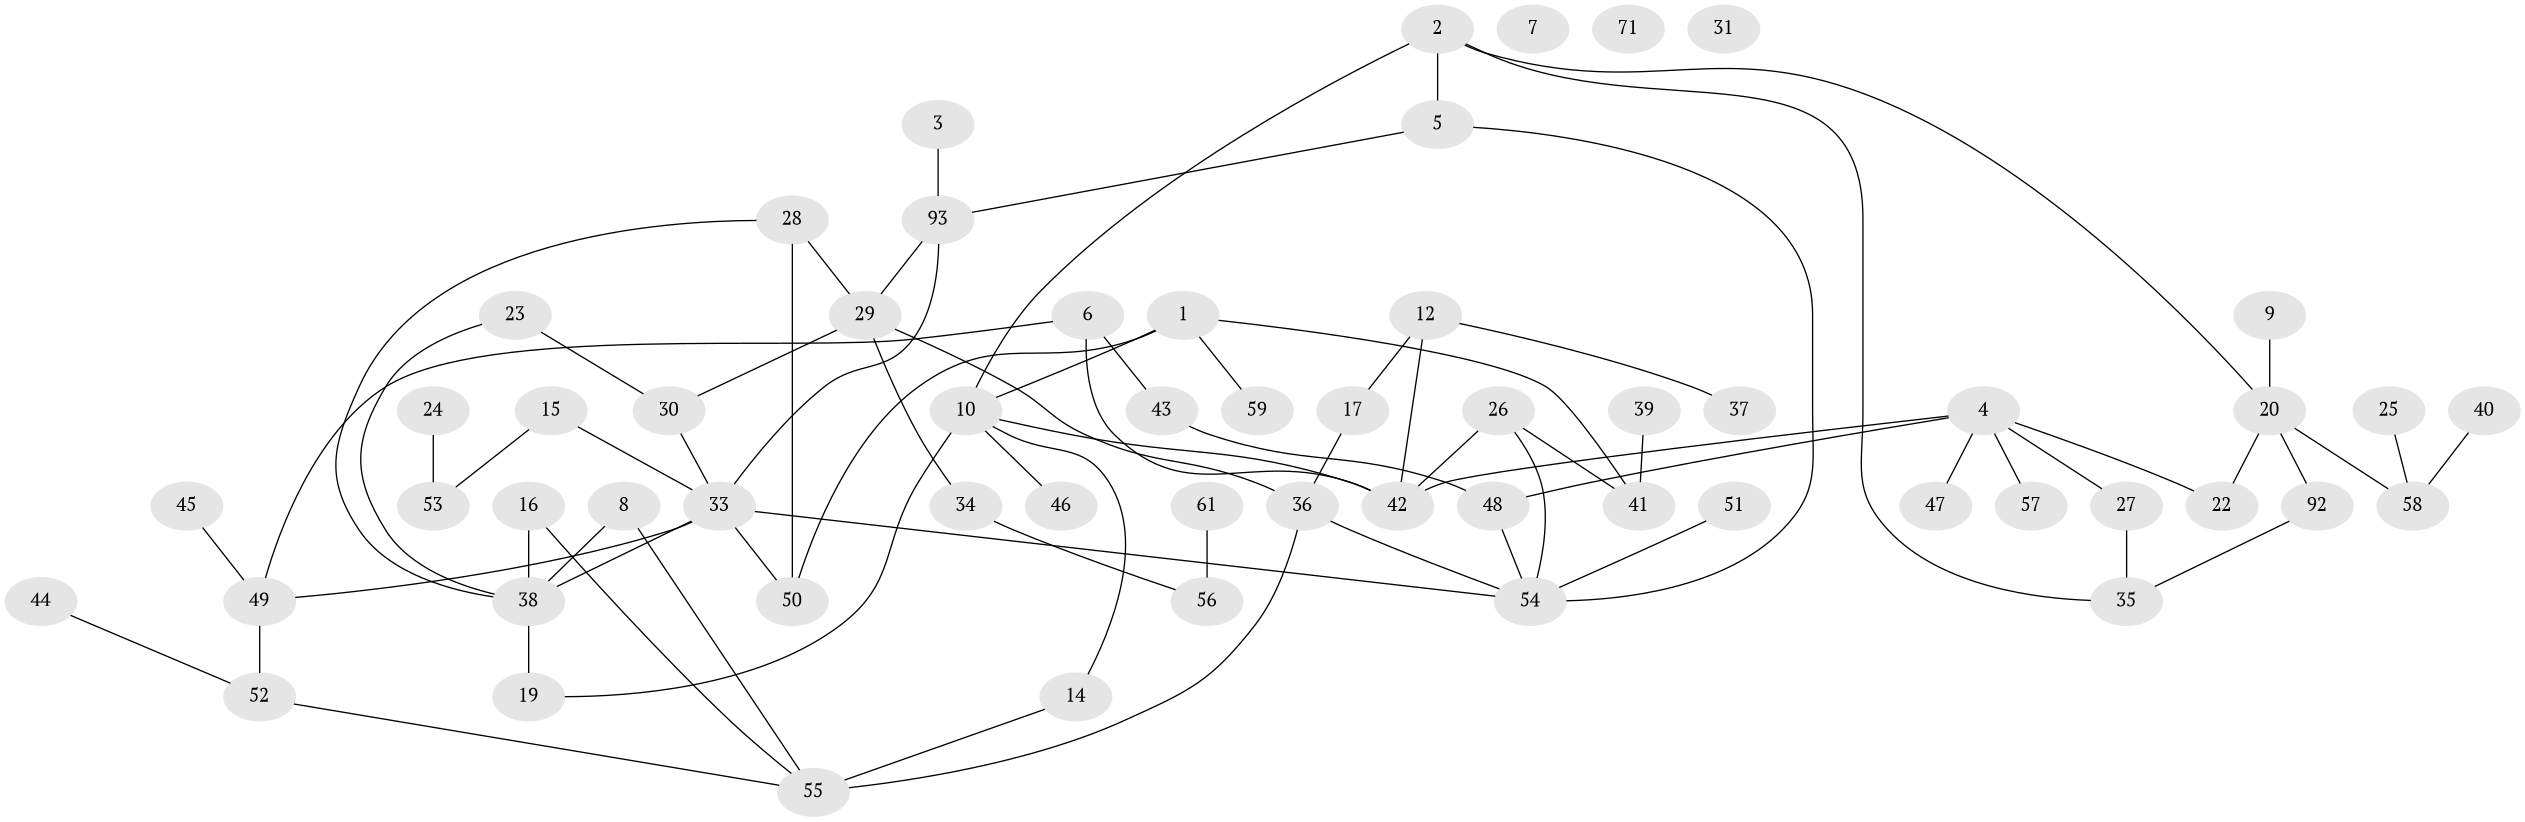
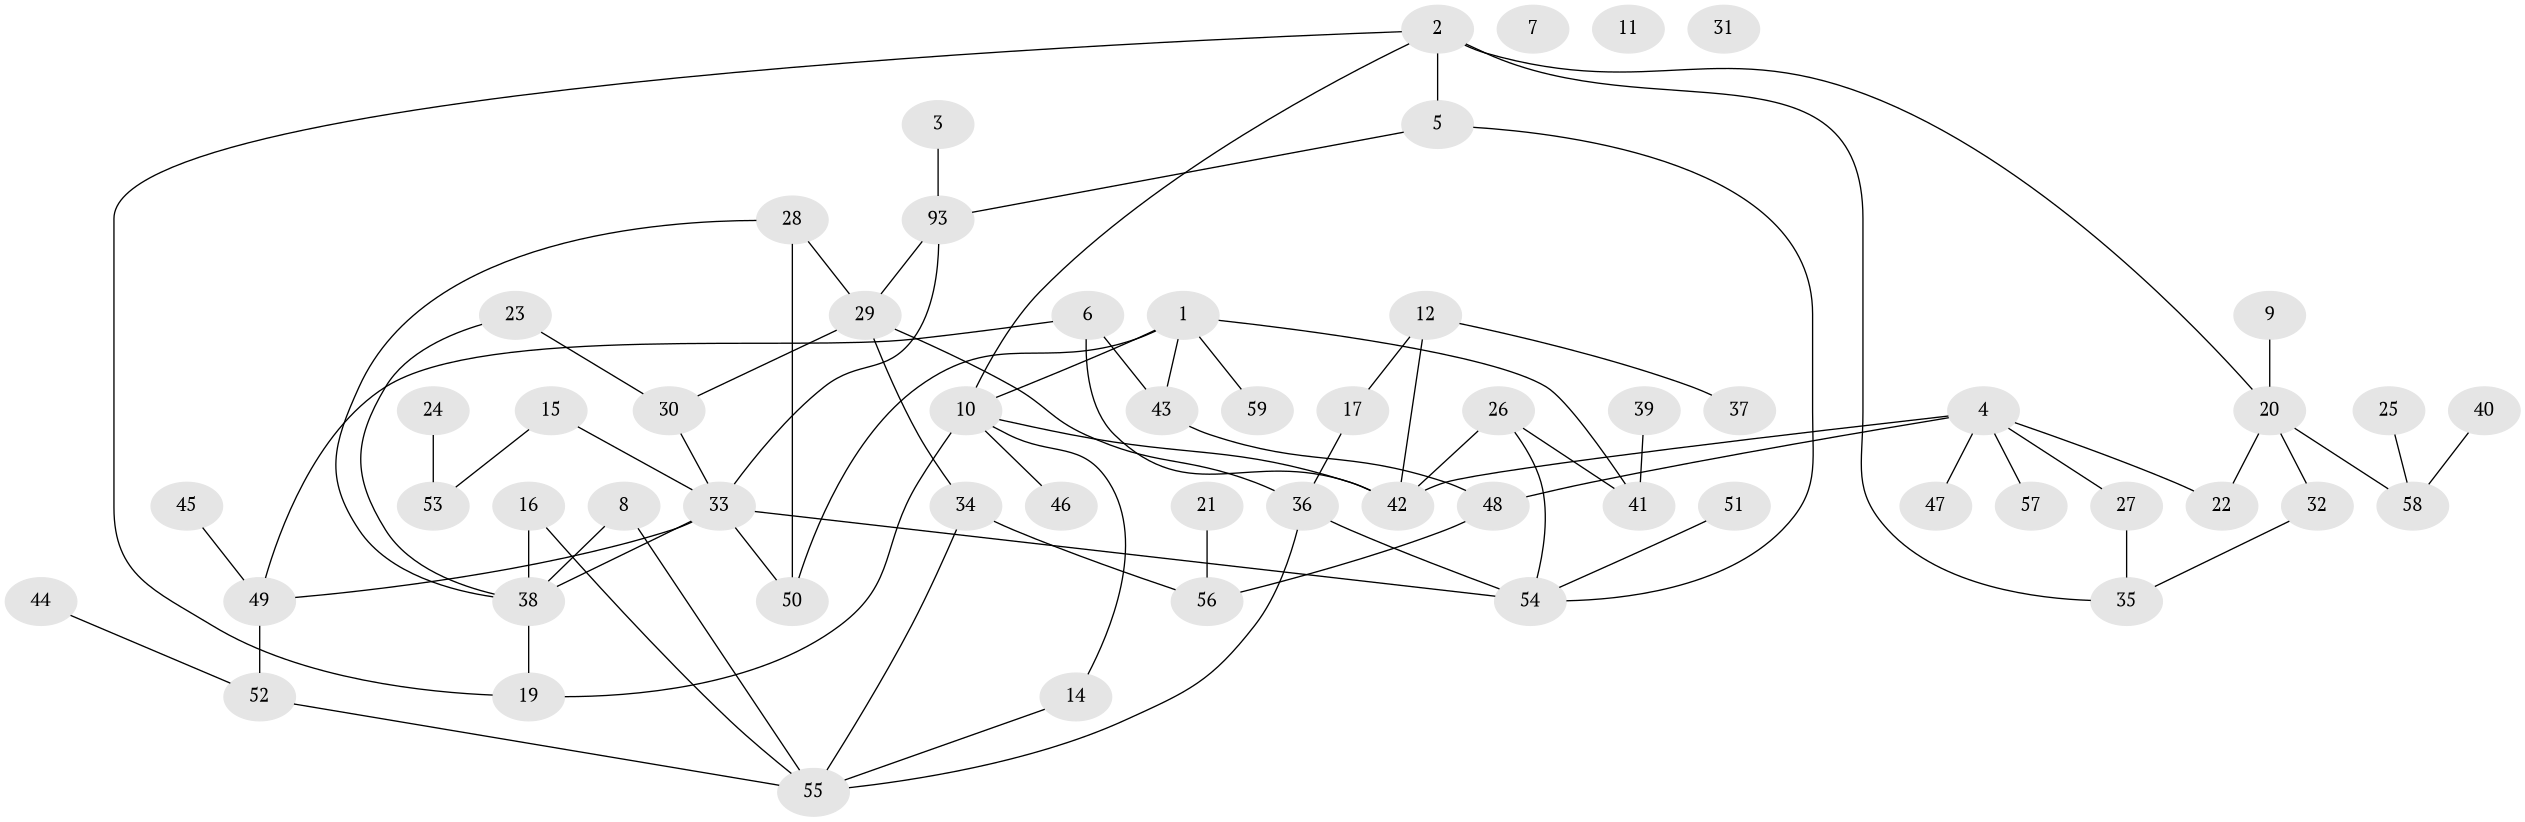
(1628, 29) -> (1628, 29)
none -> (375, 118)
none -> (1173, 363)
(1207, 506) -> (1207, 506)
(2317, 506) -> (2317, 506)
(1512, 554) -> (1354, 561)
none -> (897, 653)
